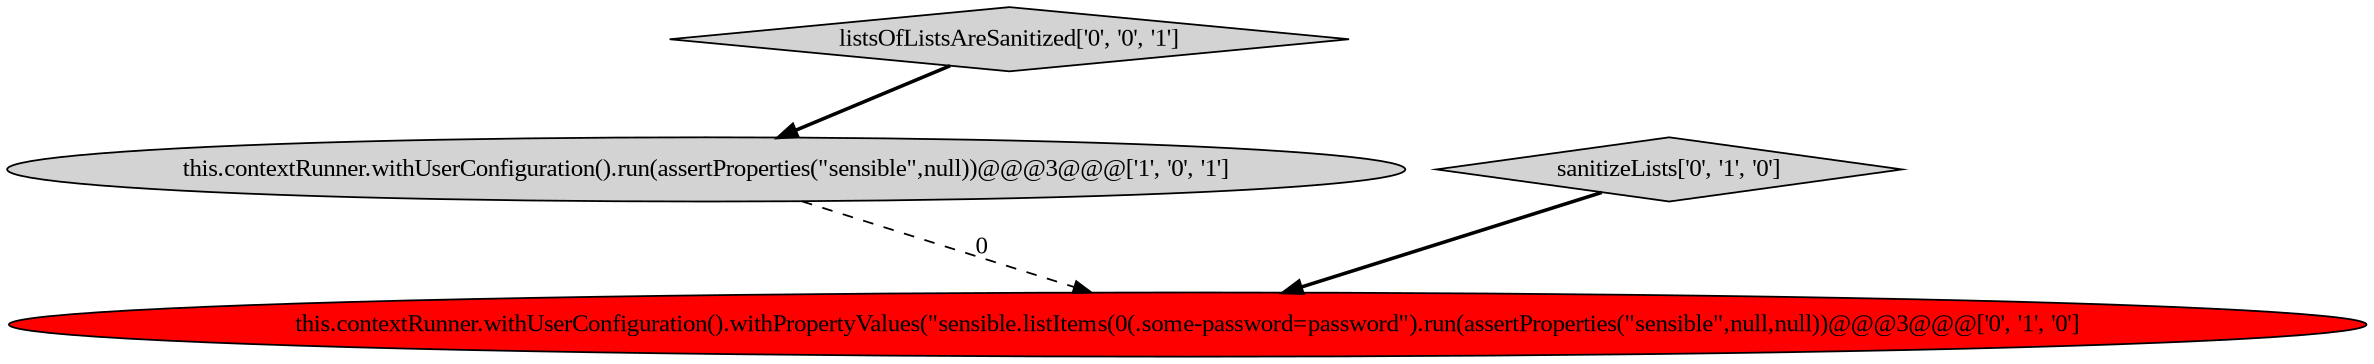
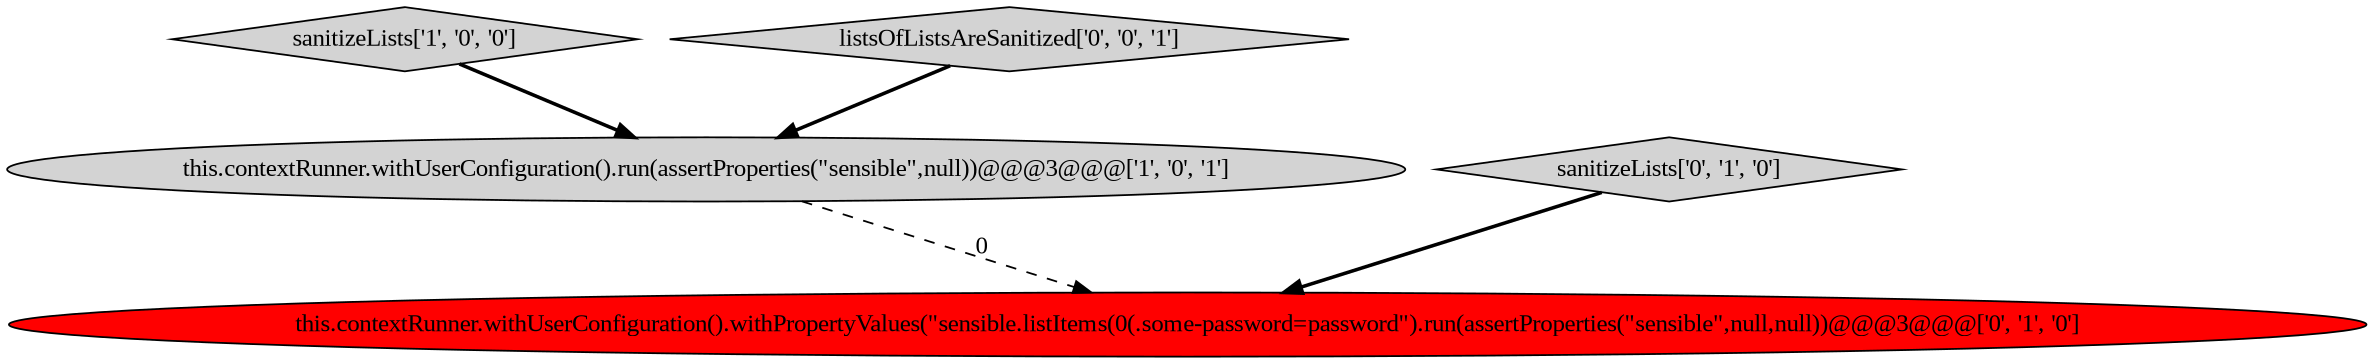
none -> (405, 39)
